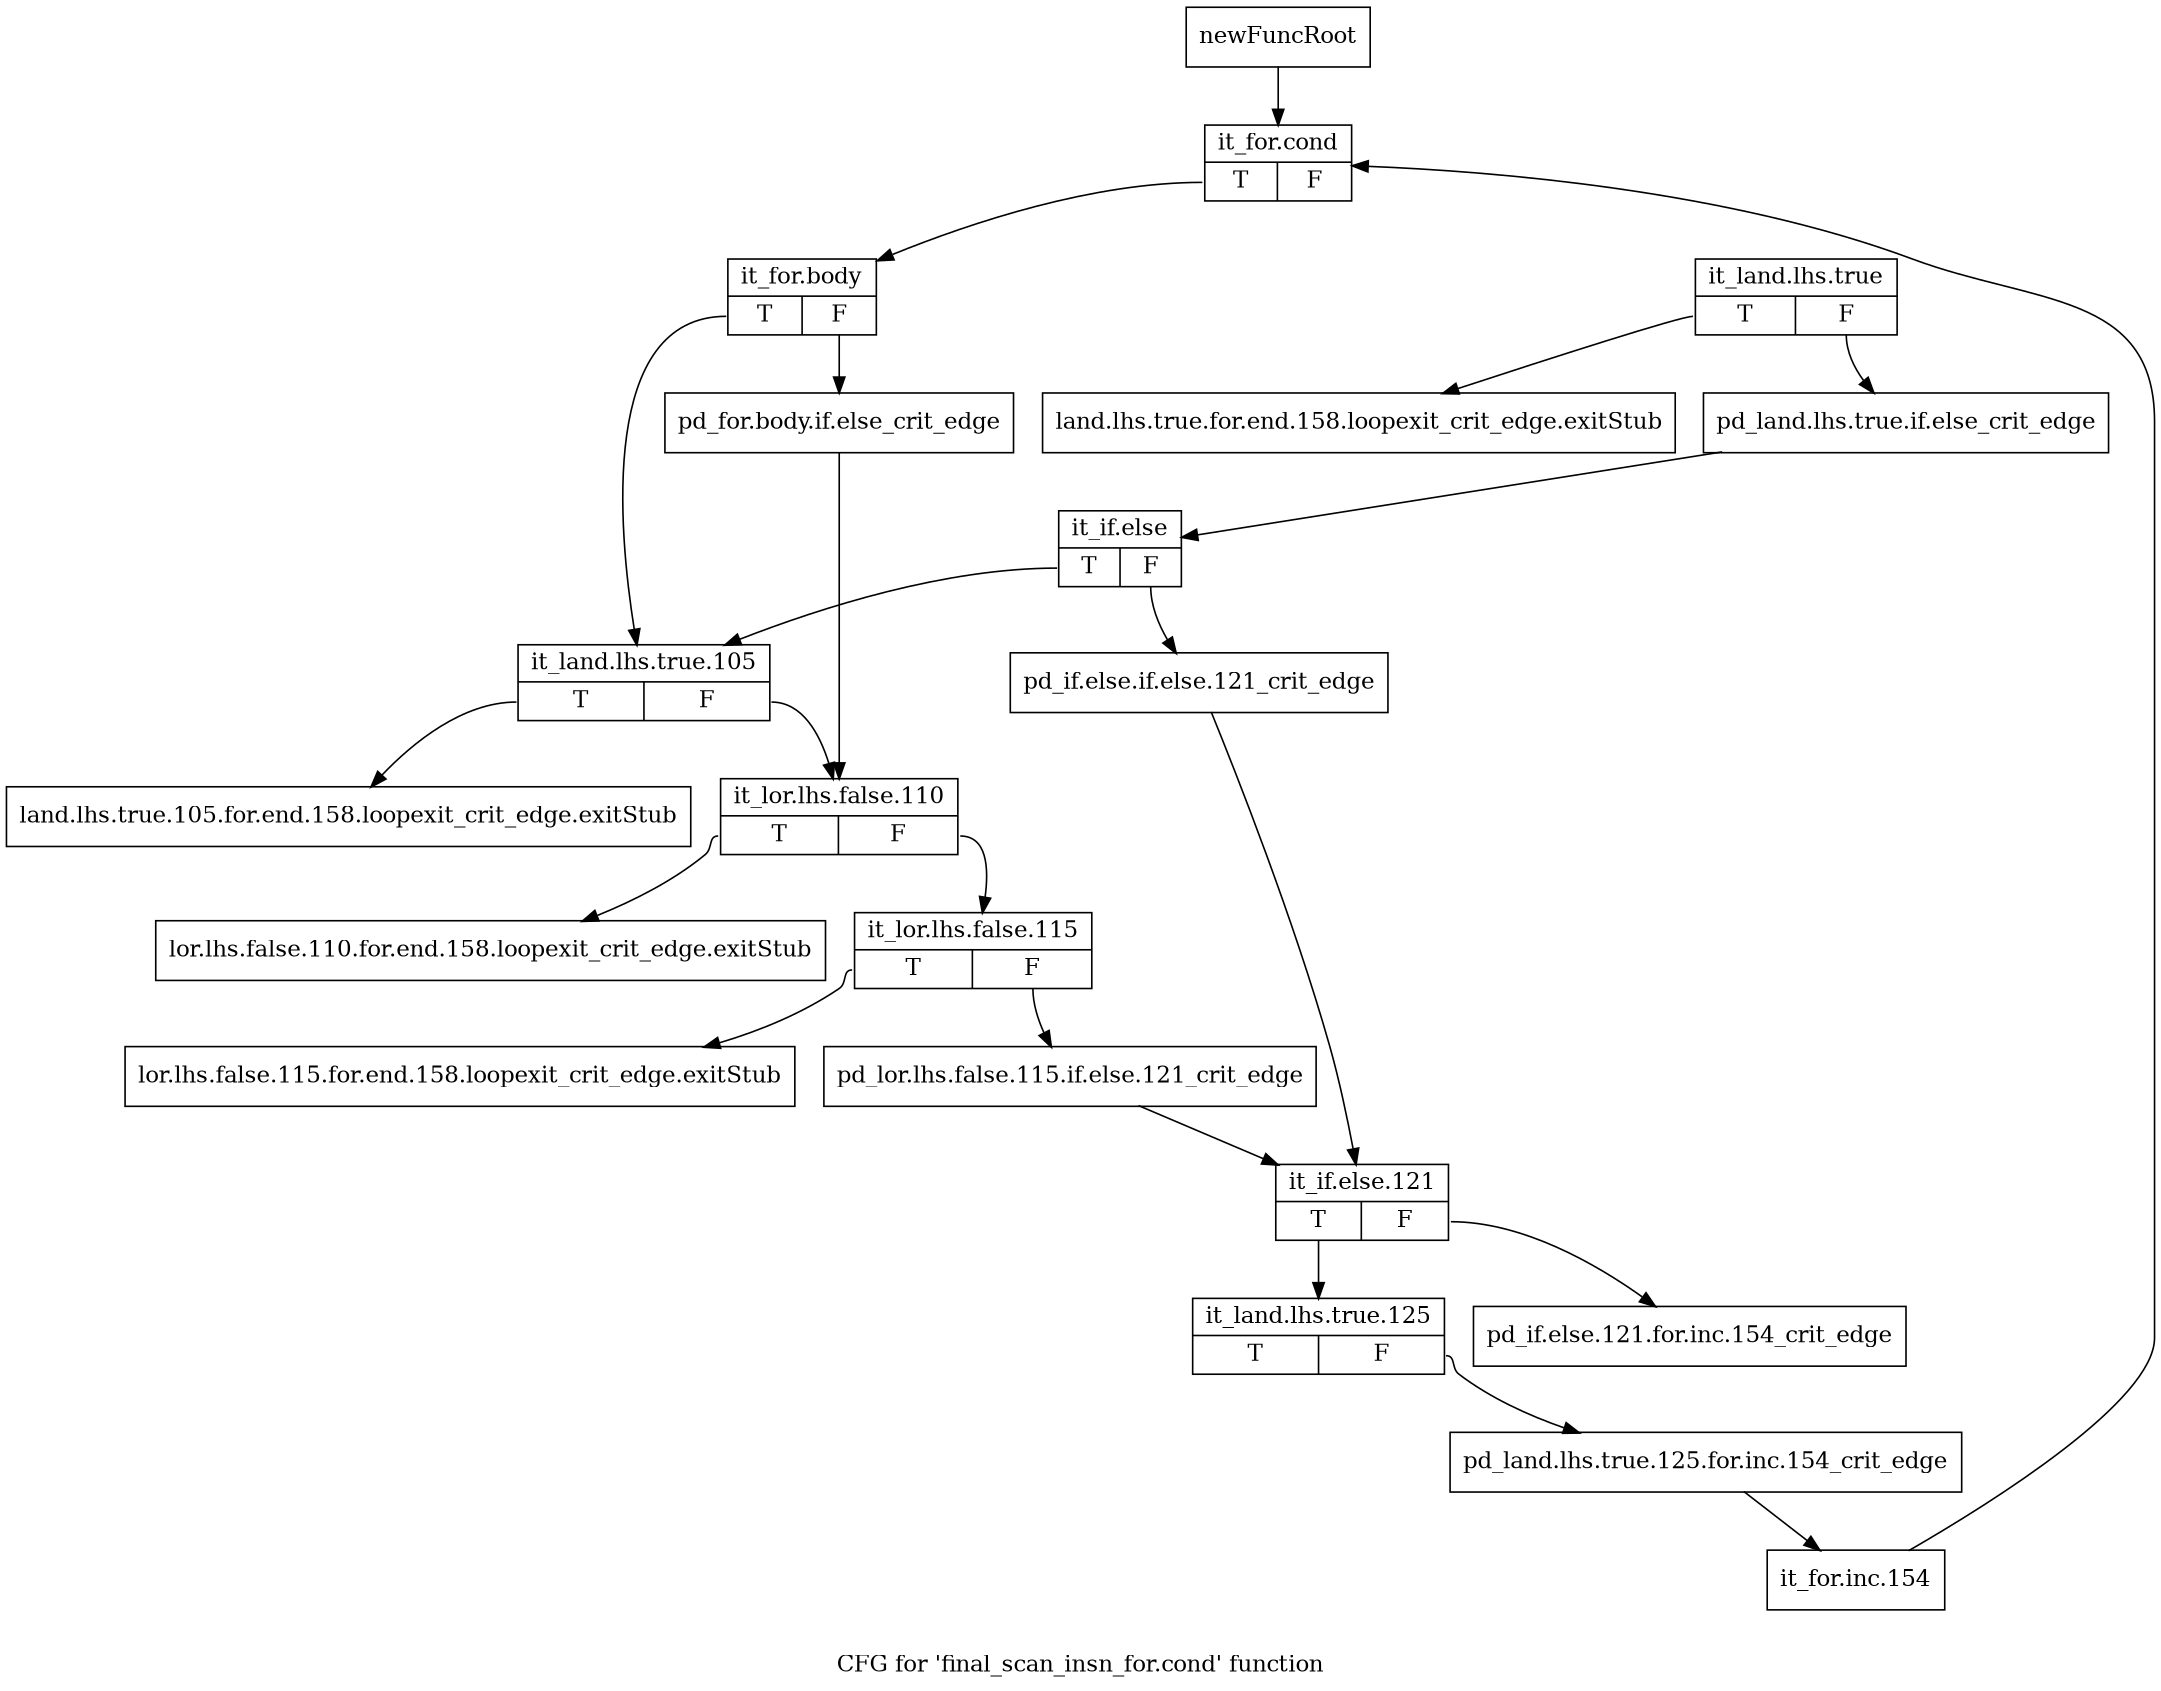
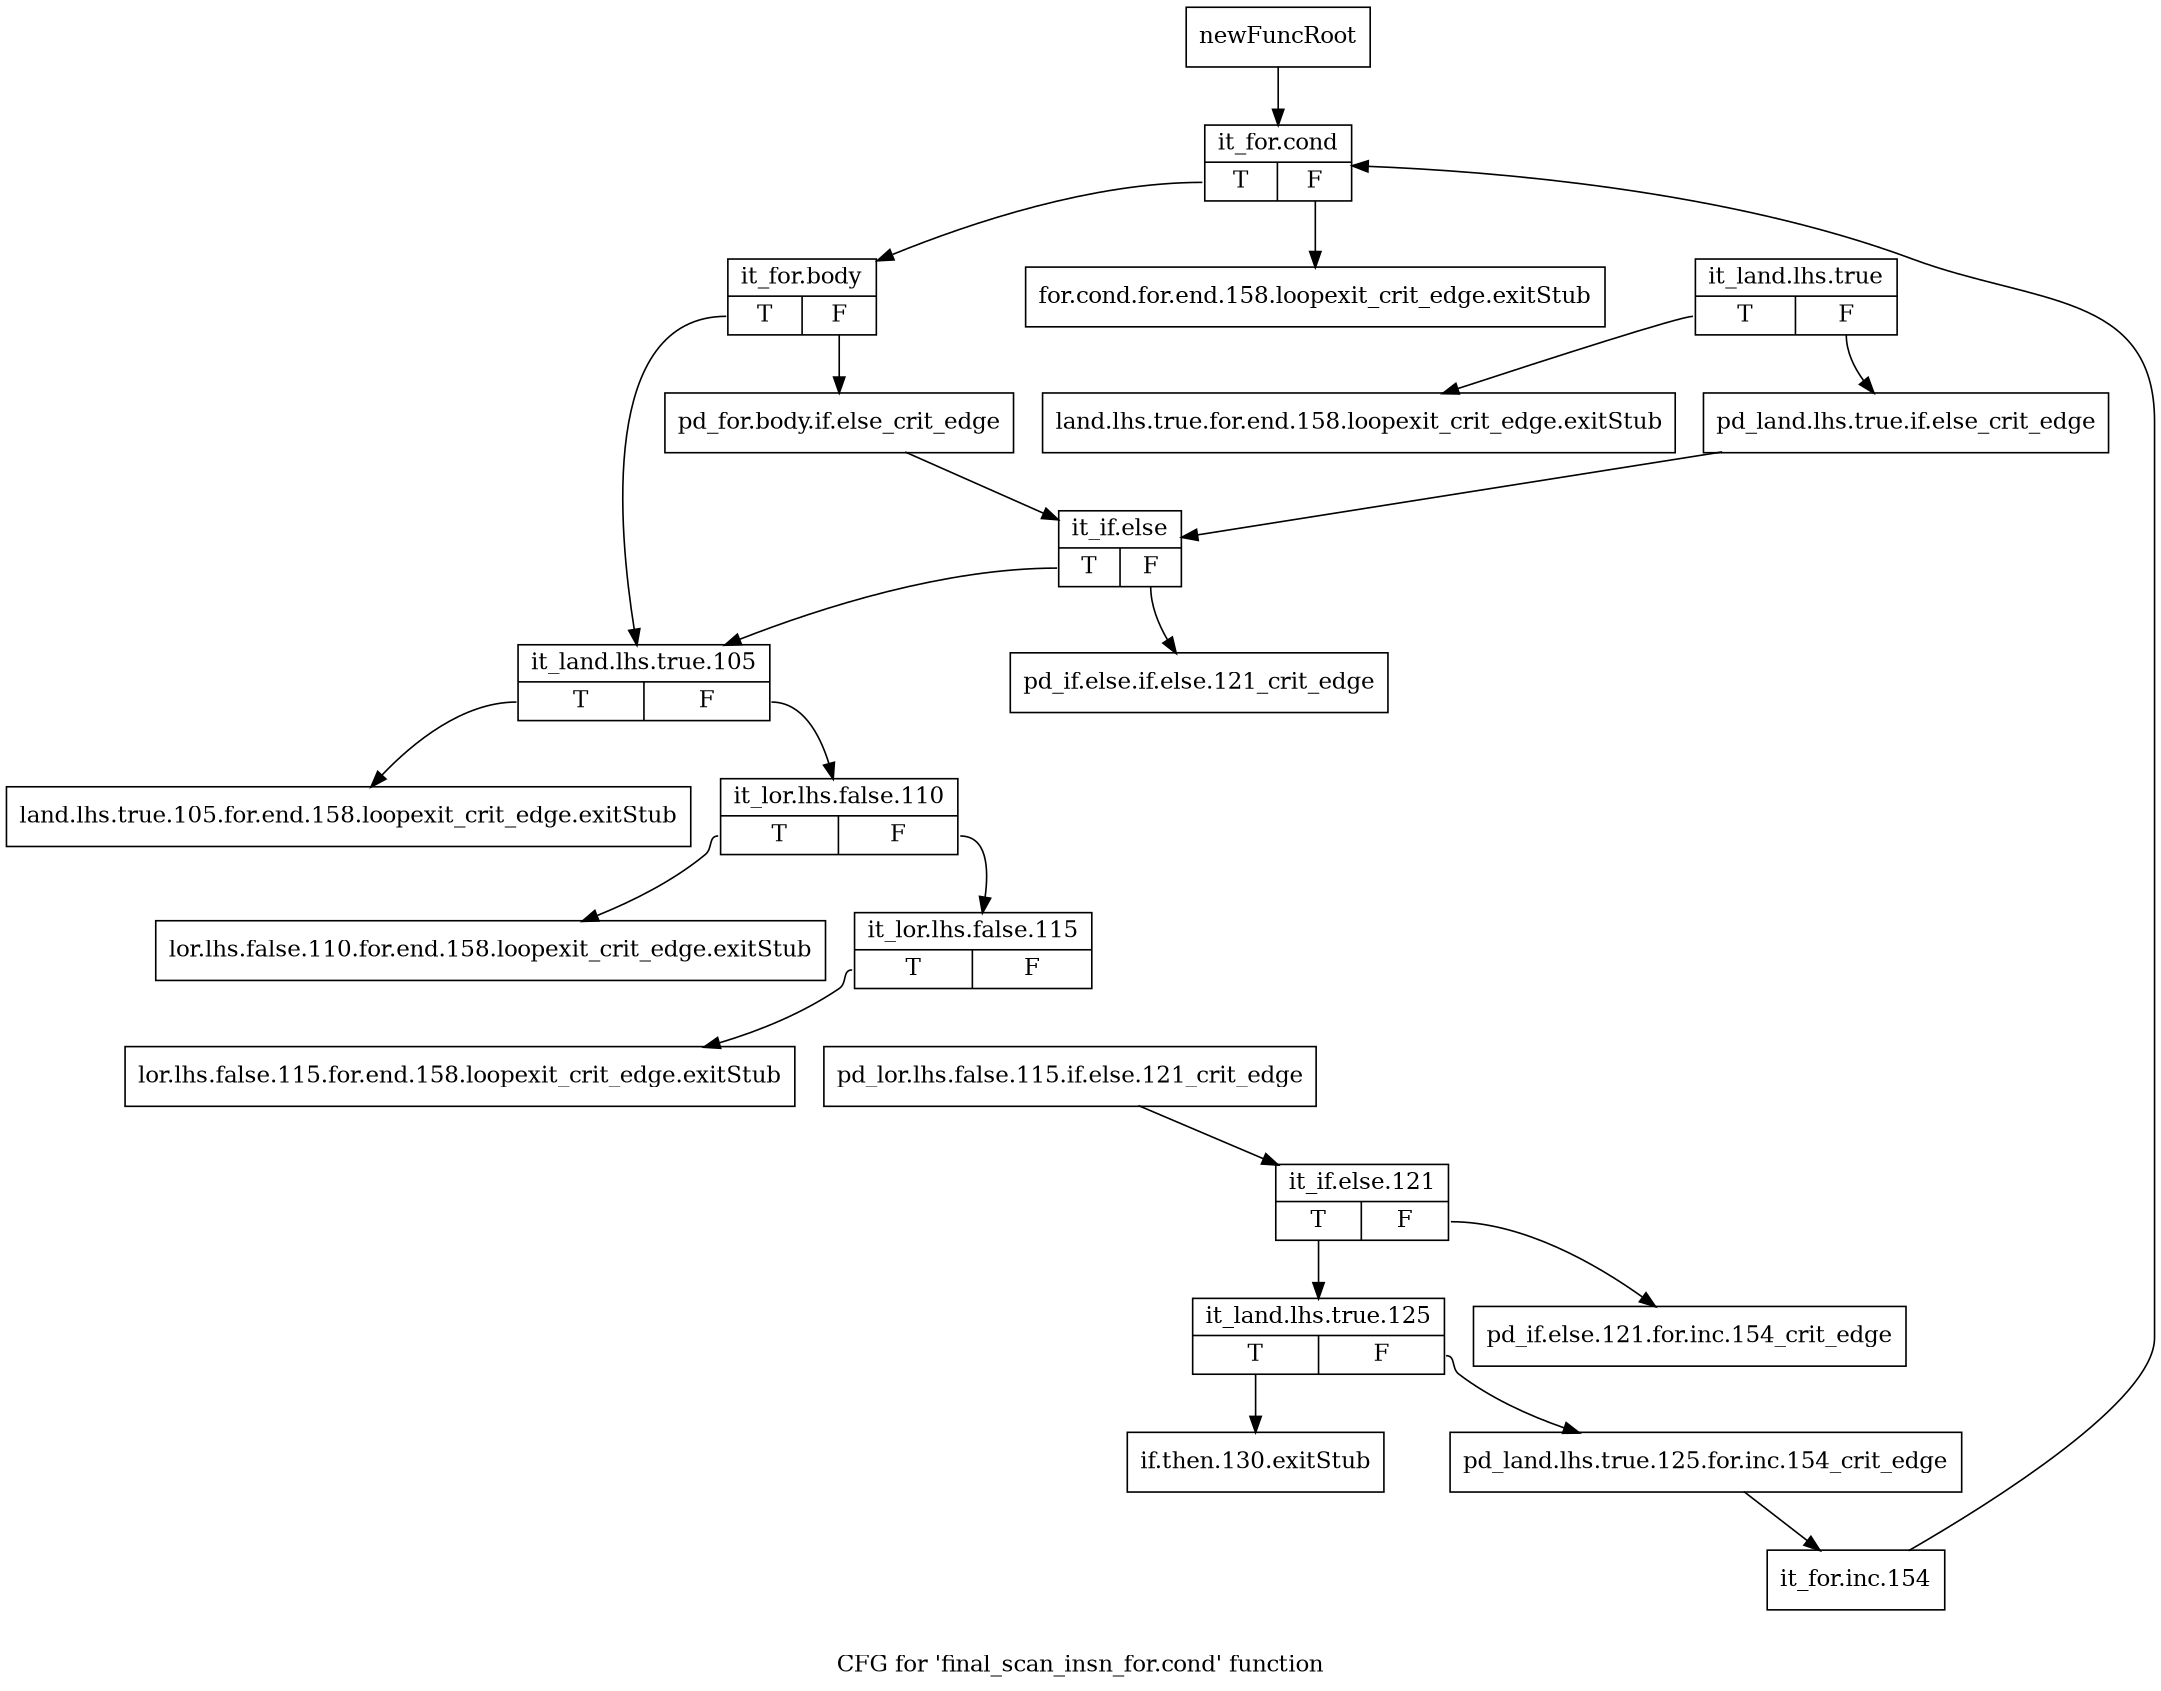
none -> (1315, 297)
(839, 592) -> (974, 483)
(1292, 927) -> none
(1036, 1011) -> none
none -> (1256, 1462)
